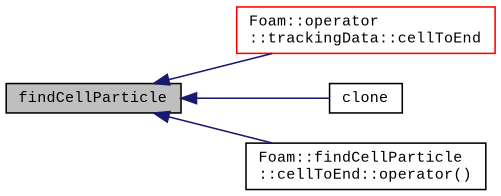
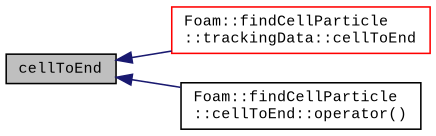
(366, 30) -> (301, 30)
(94, 98) -> (61, 69)
(366, 98) -> none
